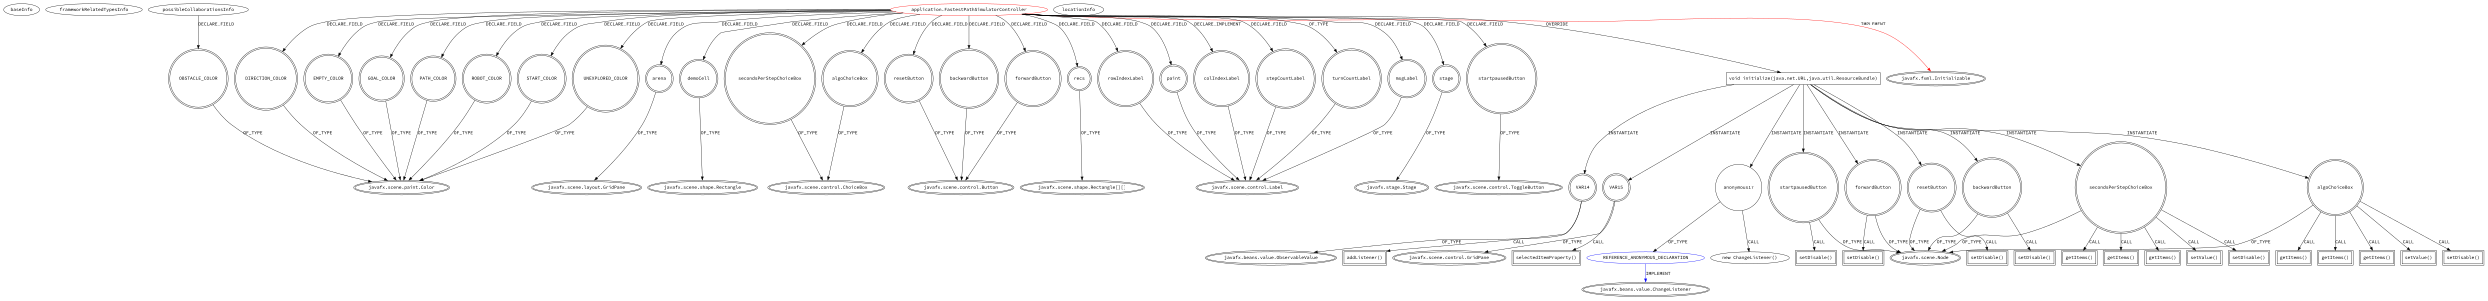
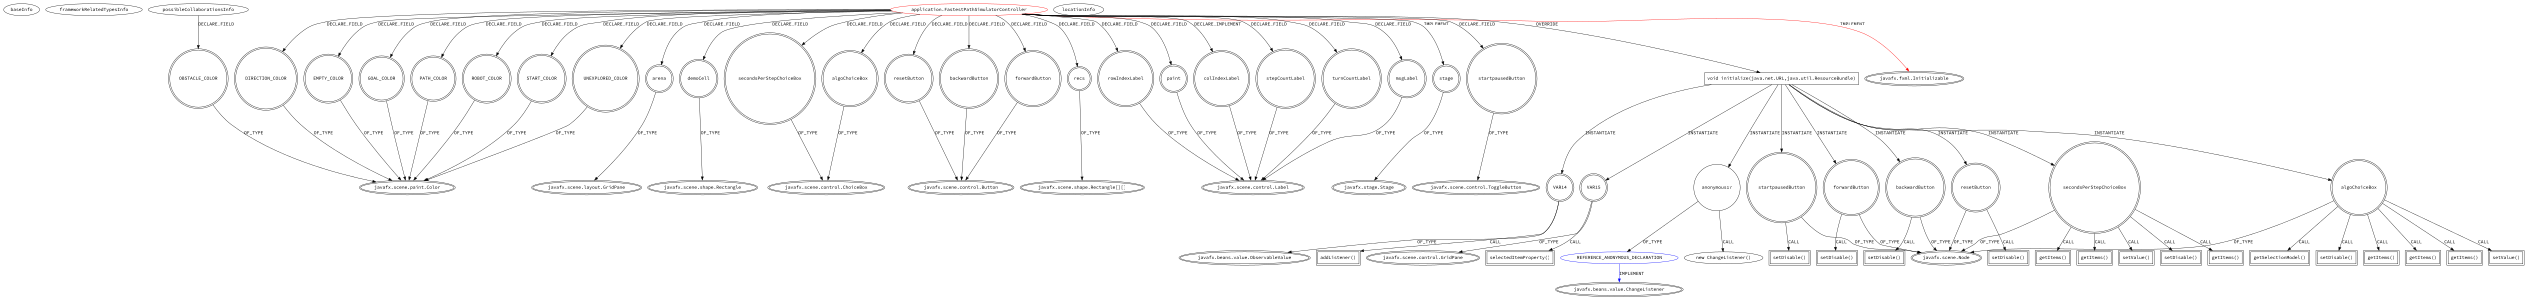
(1319, 24) -> (1327, 24)
(1442, 24) -> (1436, 24)
none -> (2280, 258)
